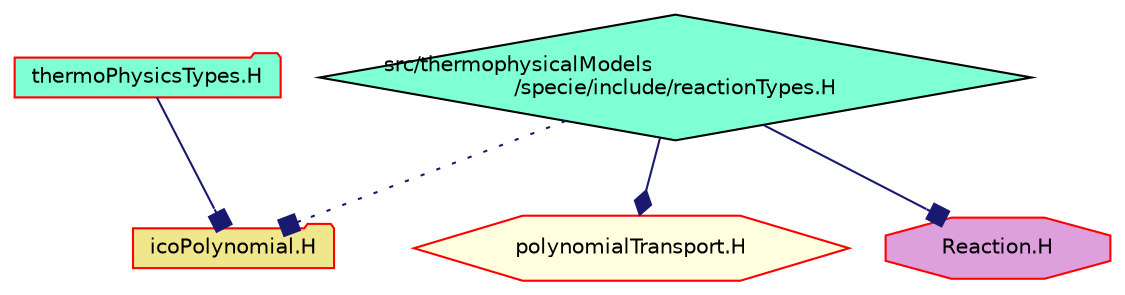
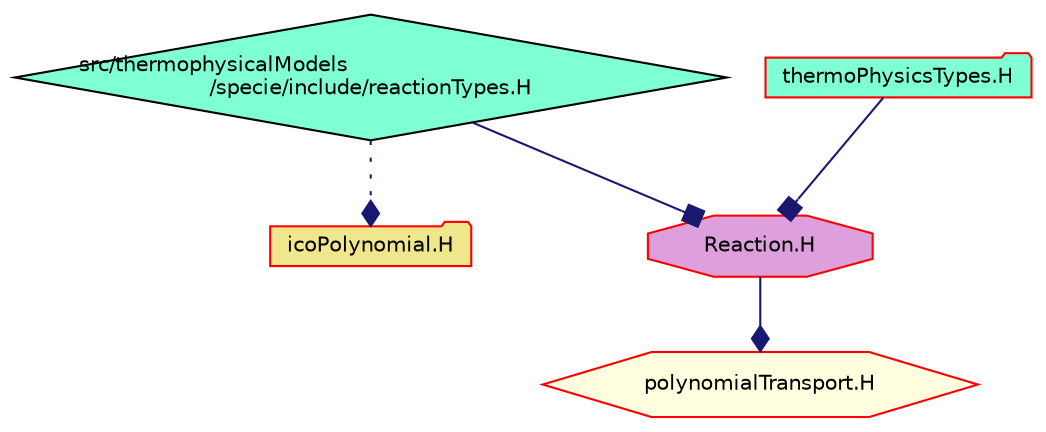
(186, 153) -> (841, 148)
(653, 164) -> (760, 301)
(434, 171) -> (371, 171)
